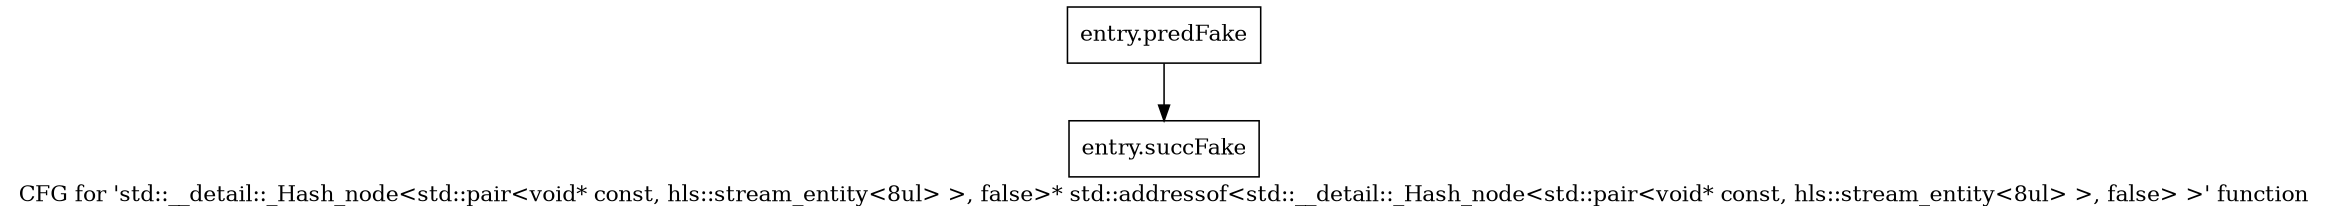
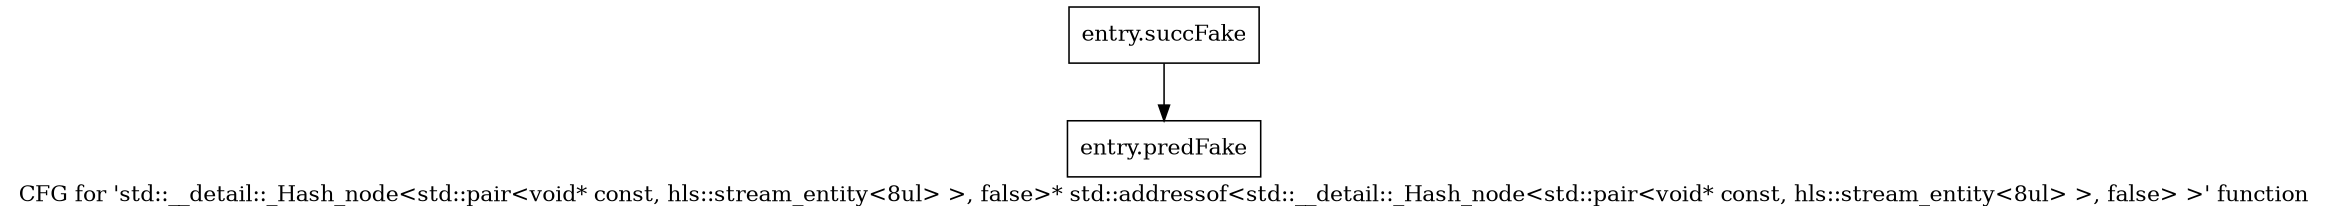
(1164, 84) -> (1164, 84)
